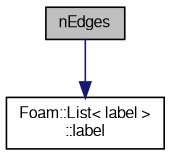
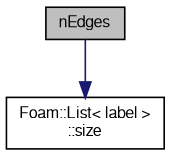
(85, 123) -> (85, 123)
